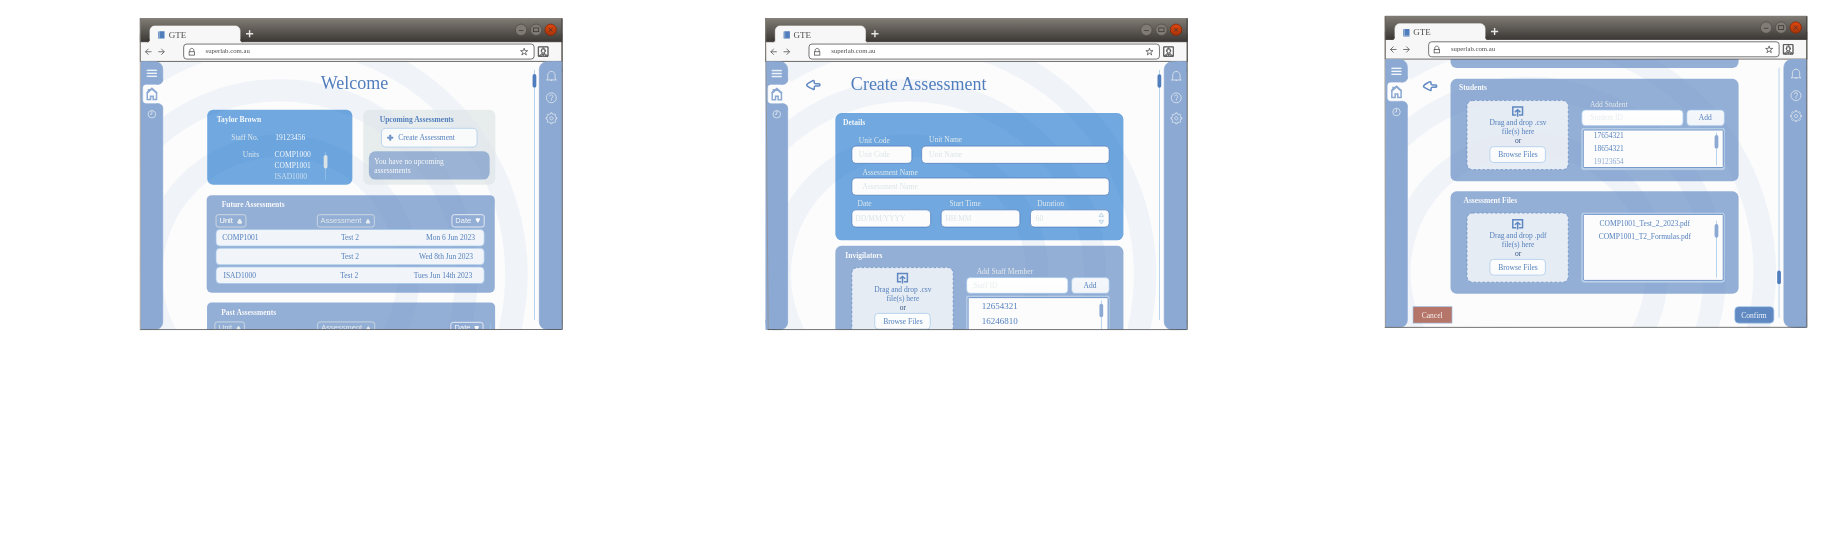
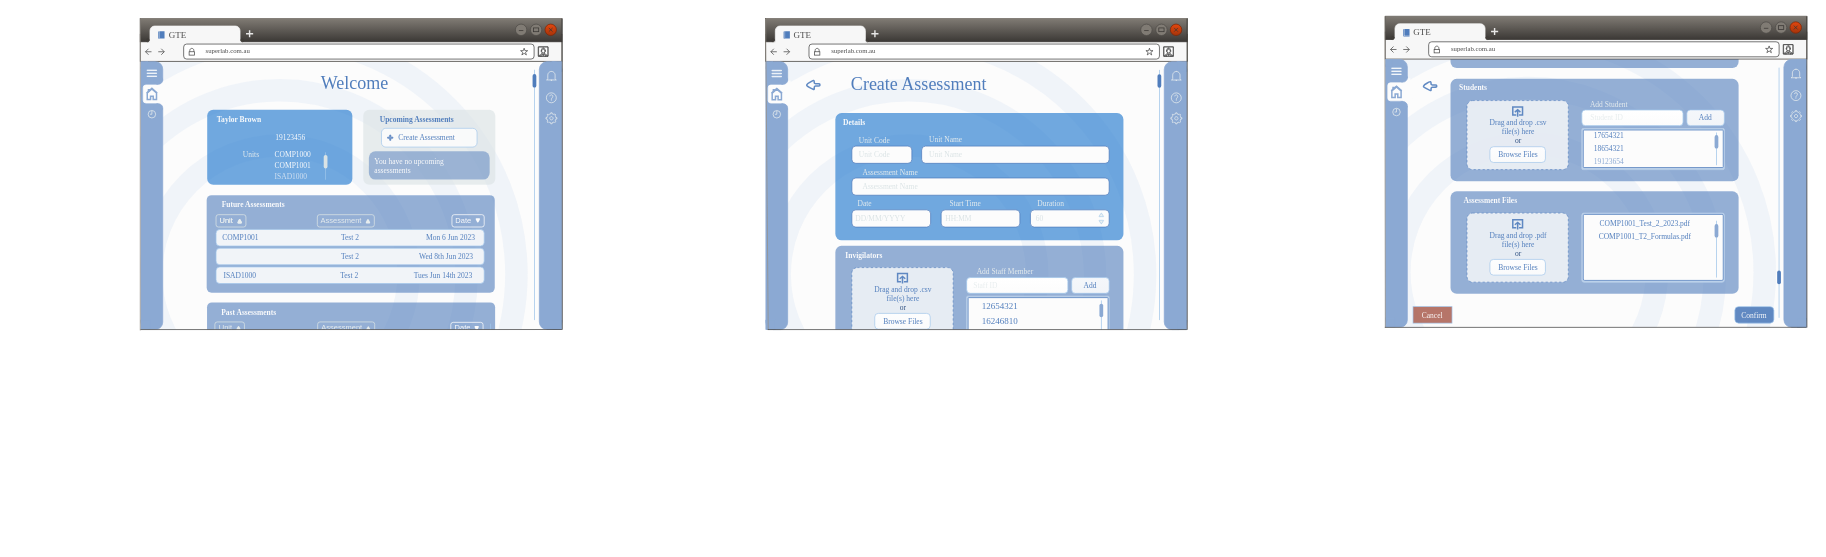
(245, 138) -> none
